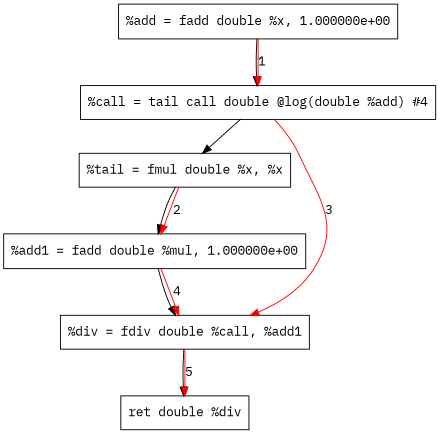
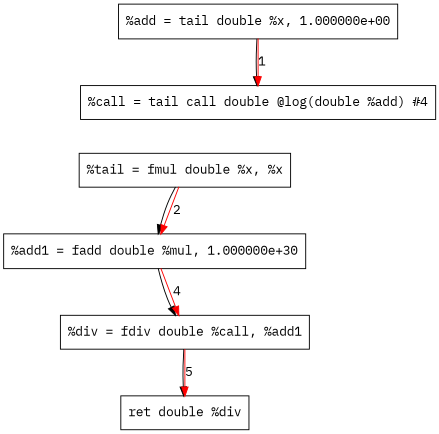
(258, 22) -> (258, 22)
(225, 133) -> none
(327, 224) -> none
(155, 251) -> (155, 251)
